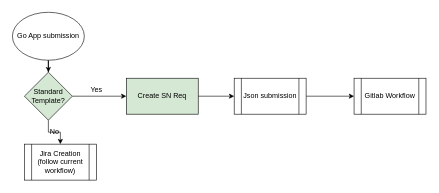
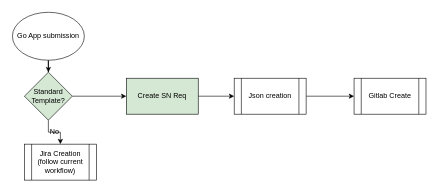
(96, 90) -> none
(270, 96) -> (270, 96)
(390, 96) -> (390, 96)
